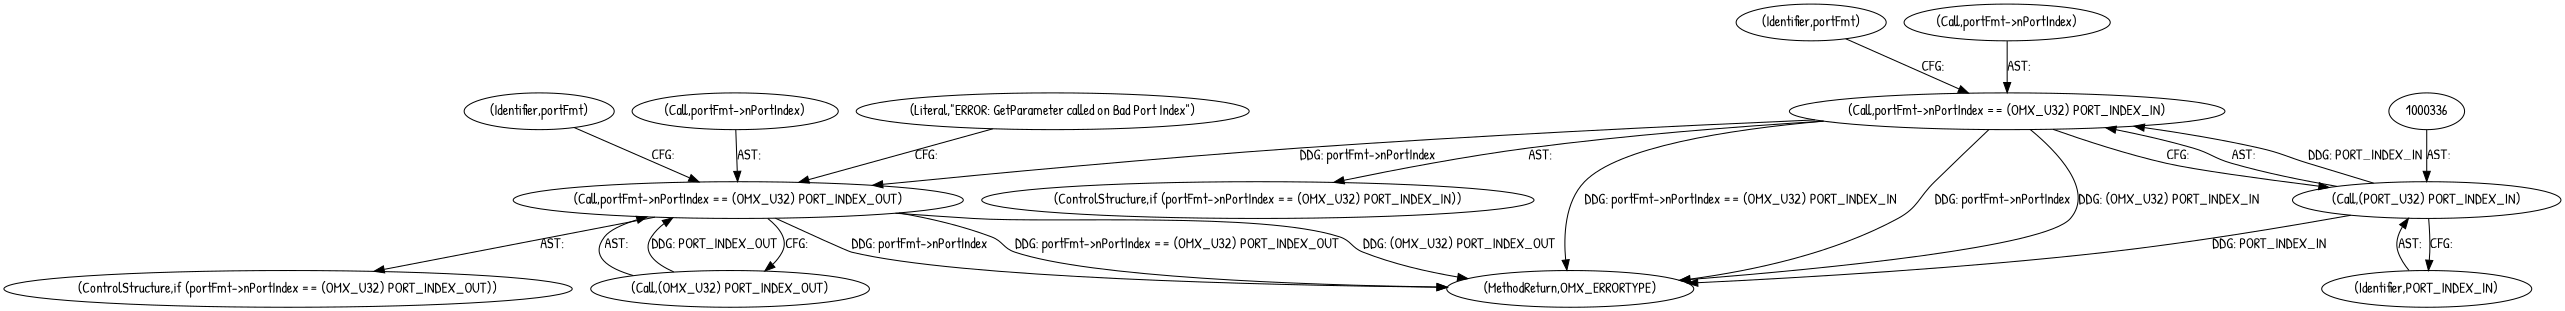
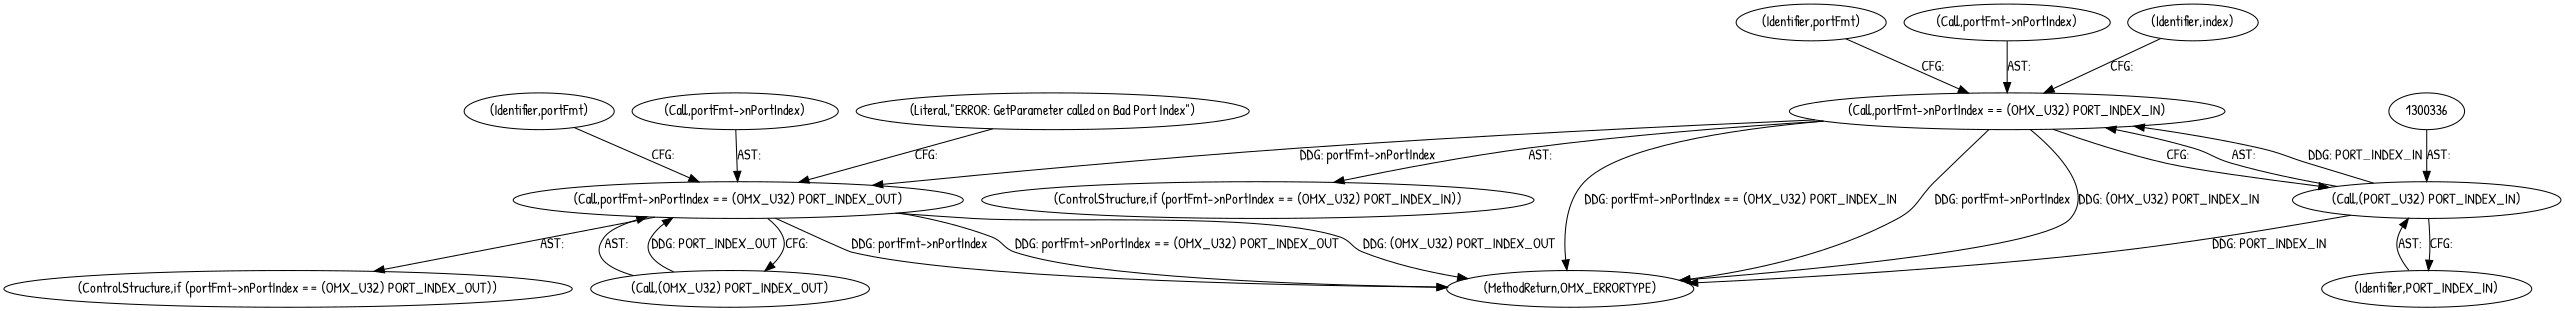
none -> (2193, 22)
(2427, 111) -> (2427, 111)
